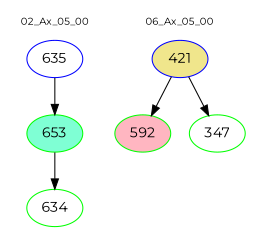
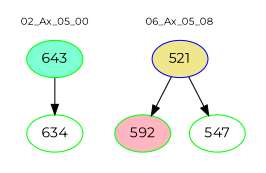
(180, 22) -> (180, 22)
(55, 59) -> none
(180, 59) -> (180, 59)
(55, 133) -> (55, 59)
(217, 133) -> (217, 133)
